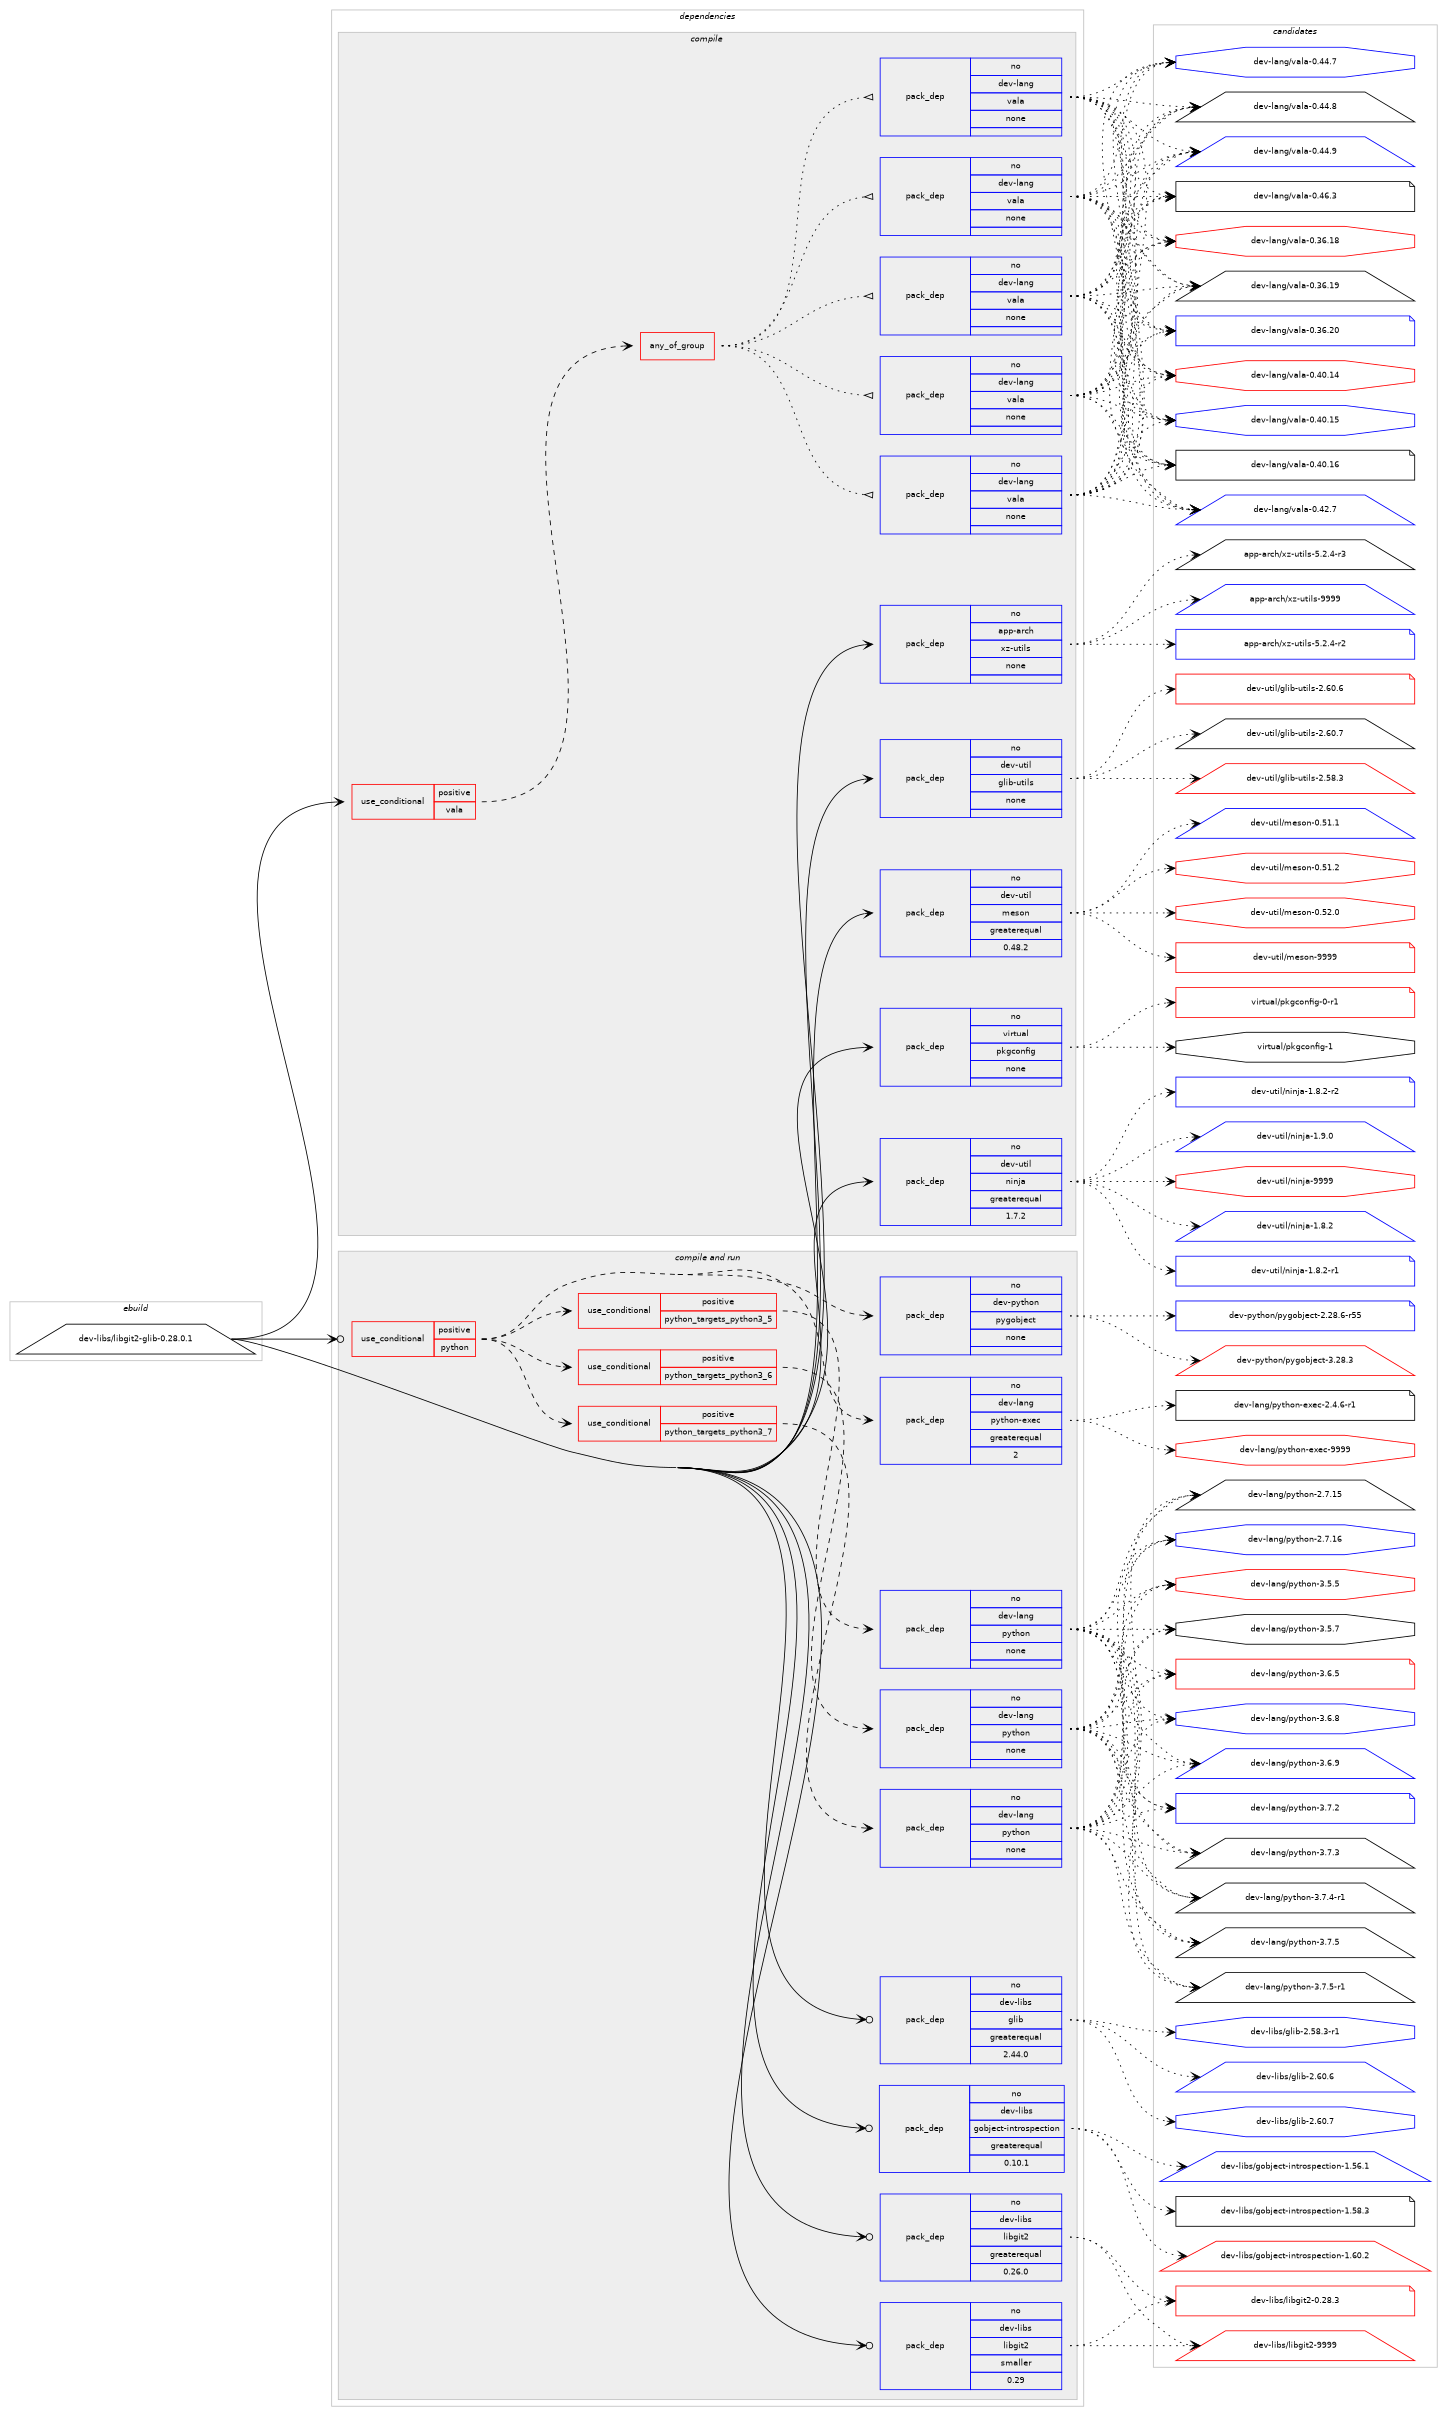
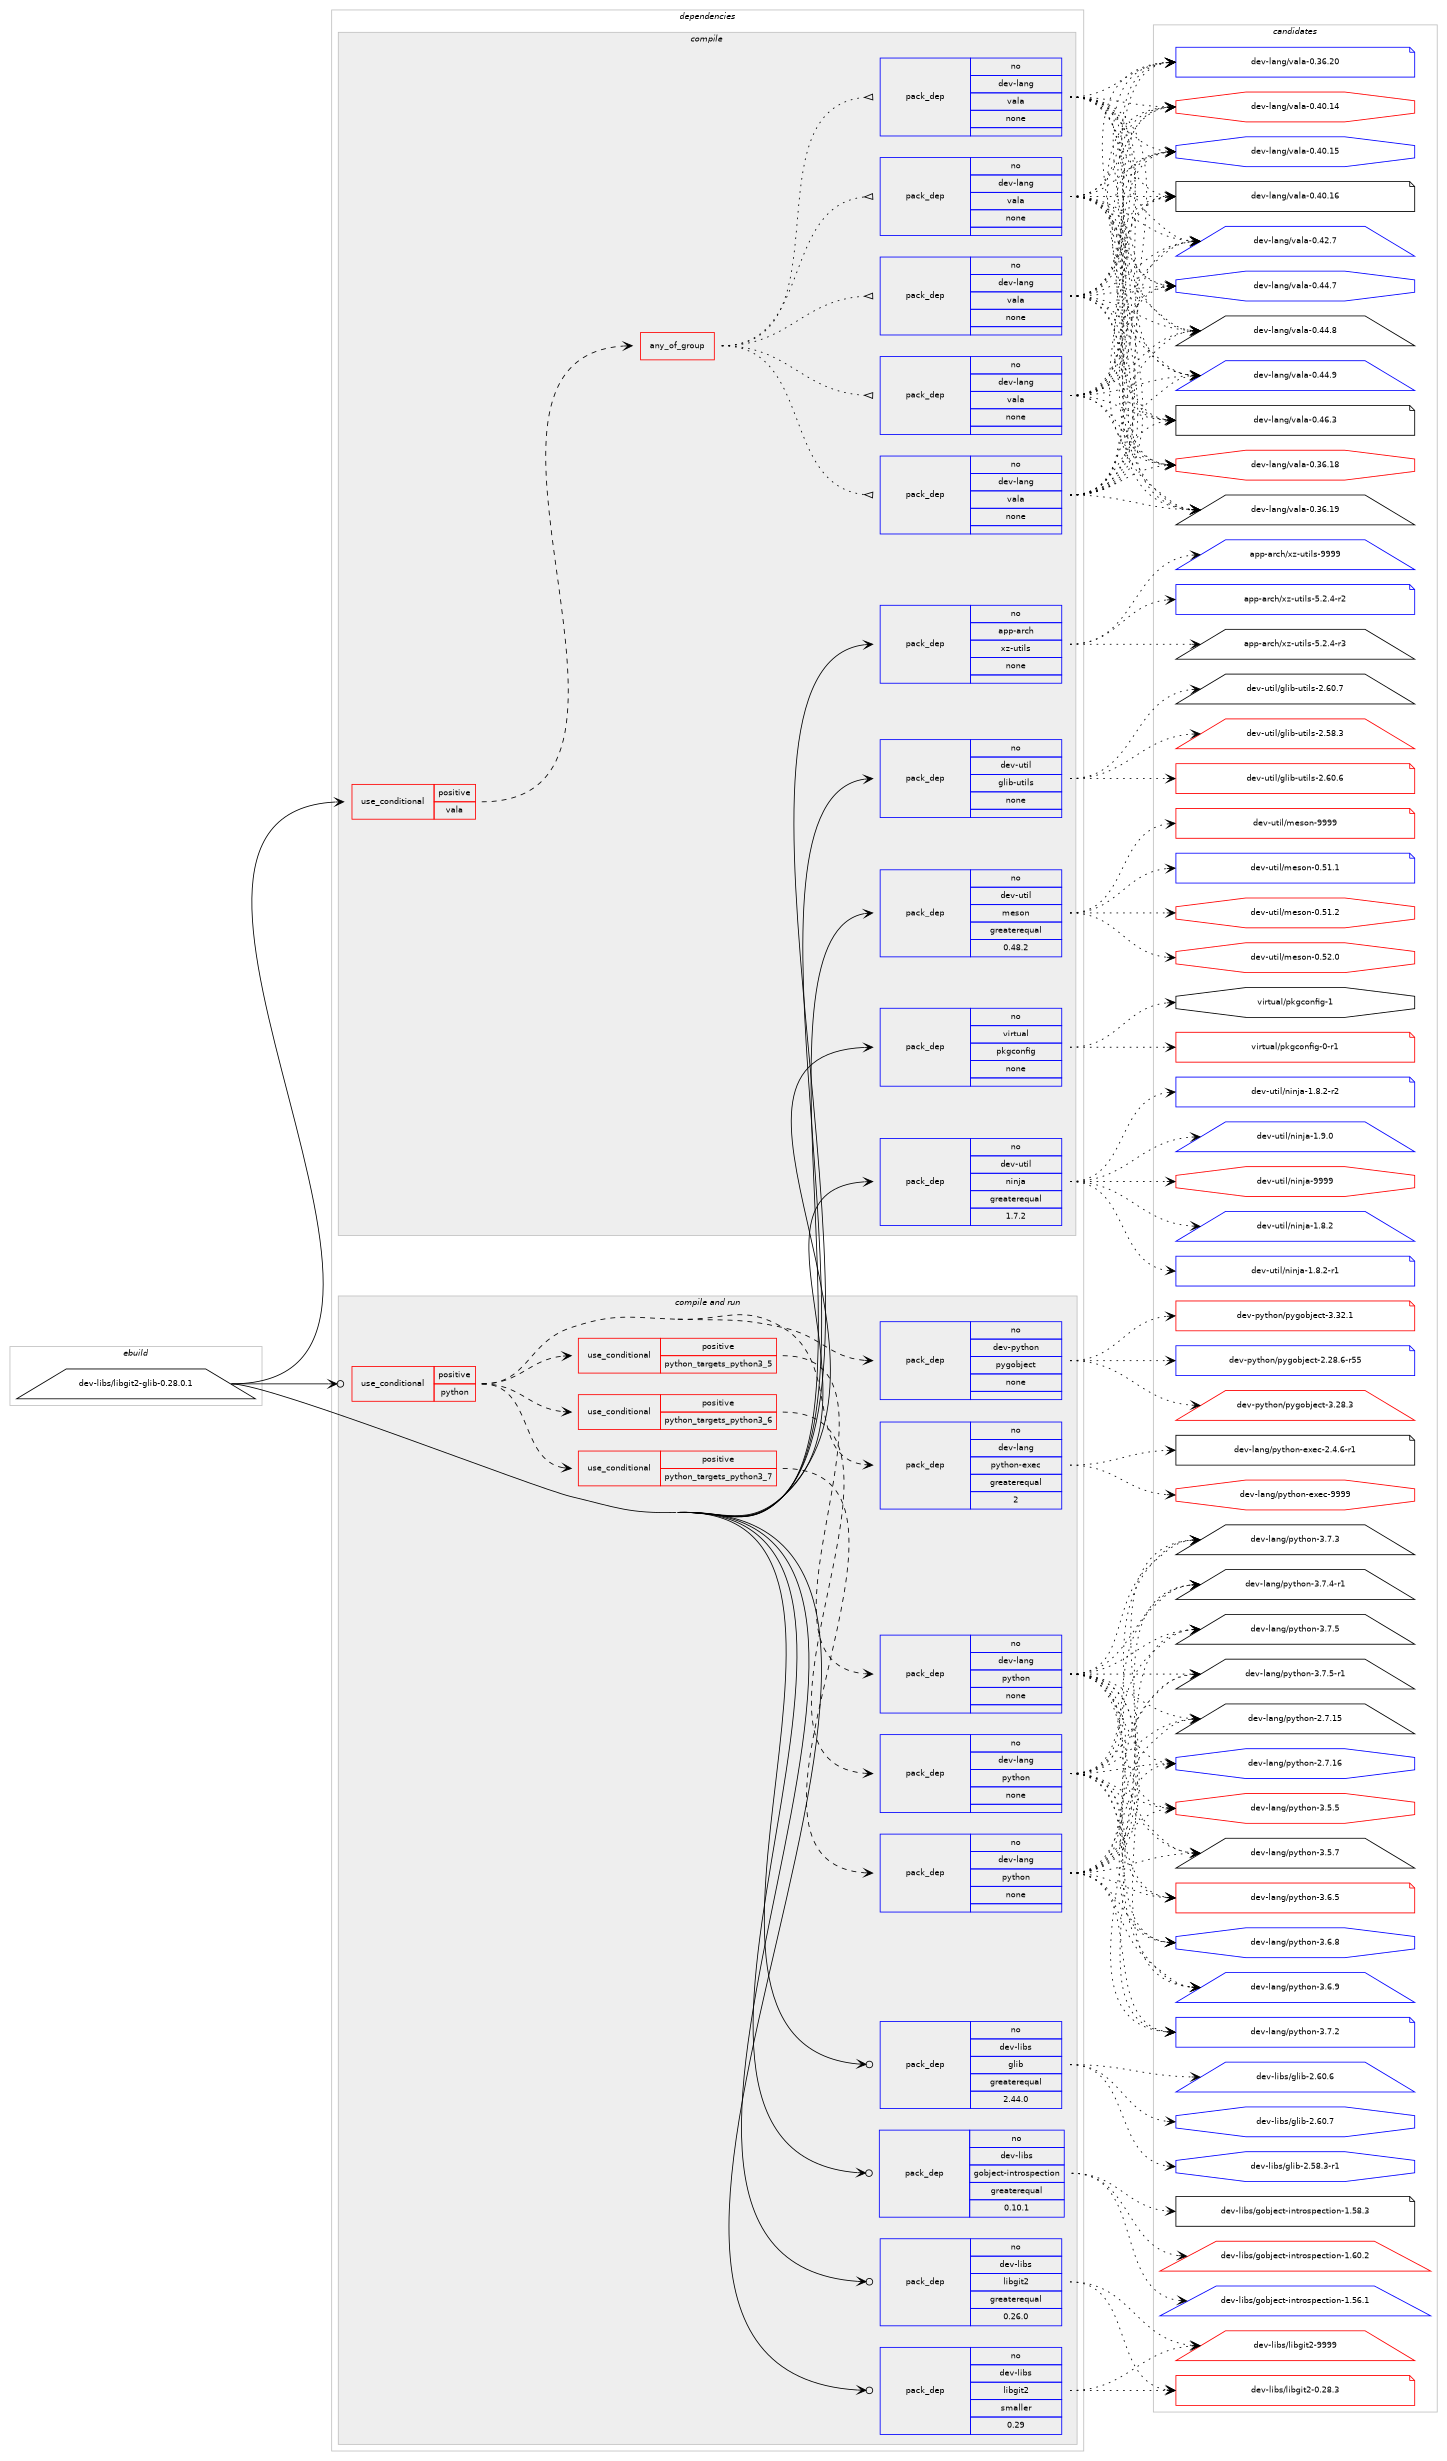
(1295, 823) -> (1295, 868)
none -> (1295, 1316)
(1295, 1629) -> (1295, 1853)
